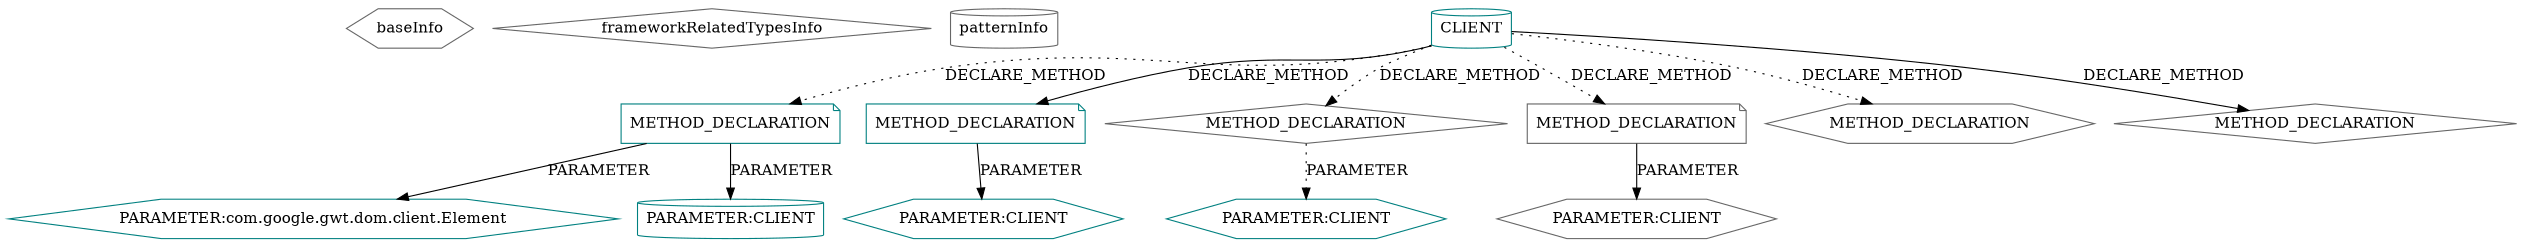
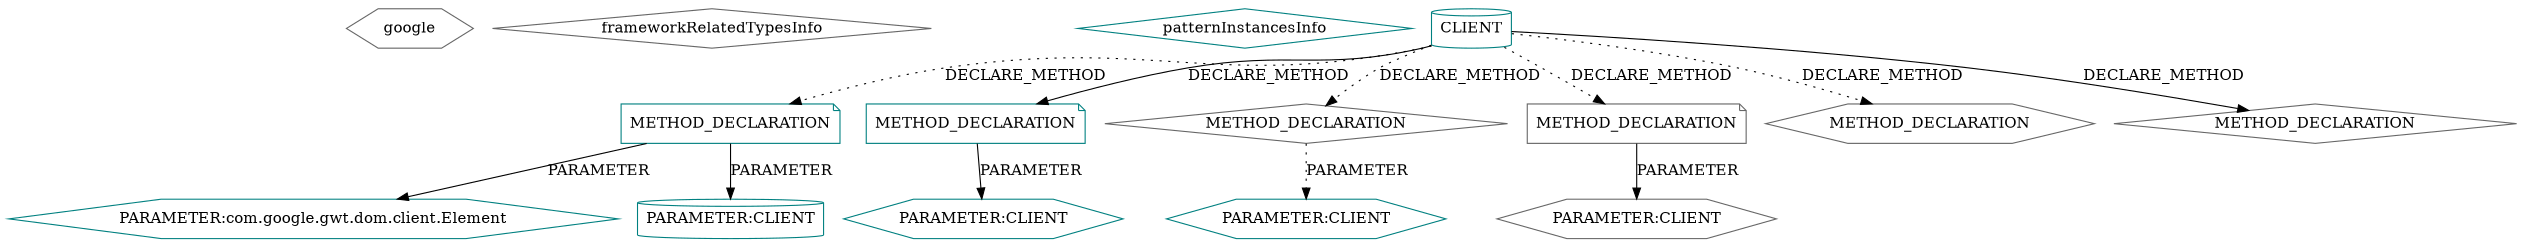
(410, 28) -> (410, 28)
(1004, 28) -> none
none -> (1245, 28)
